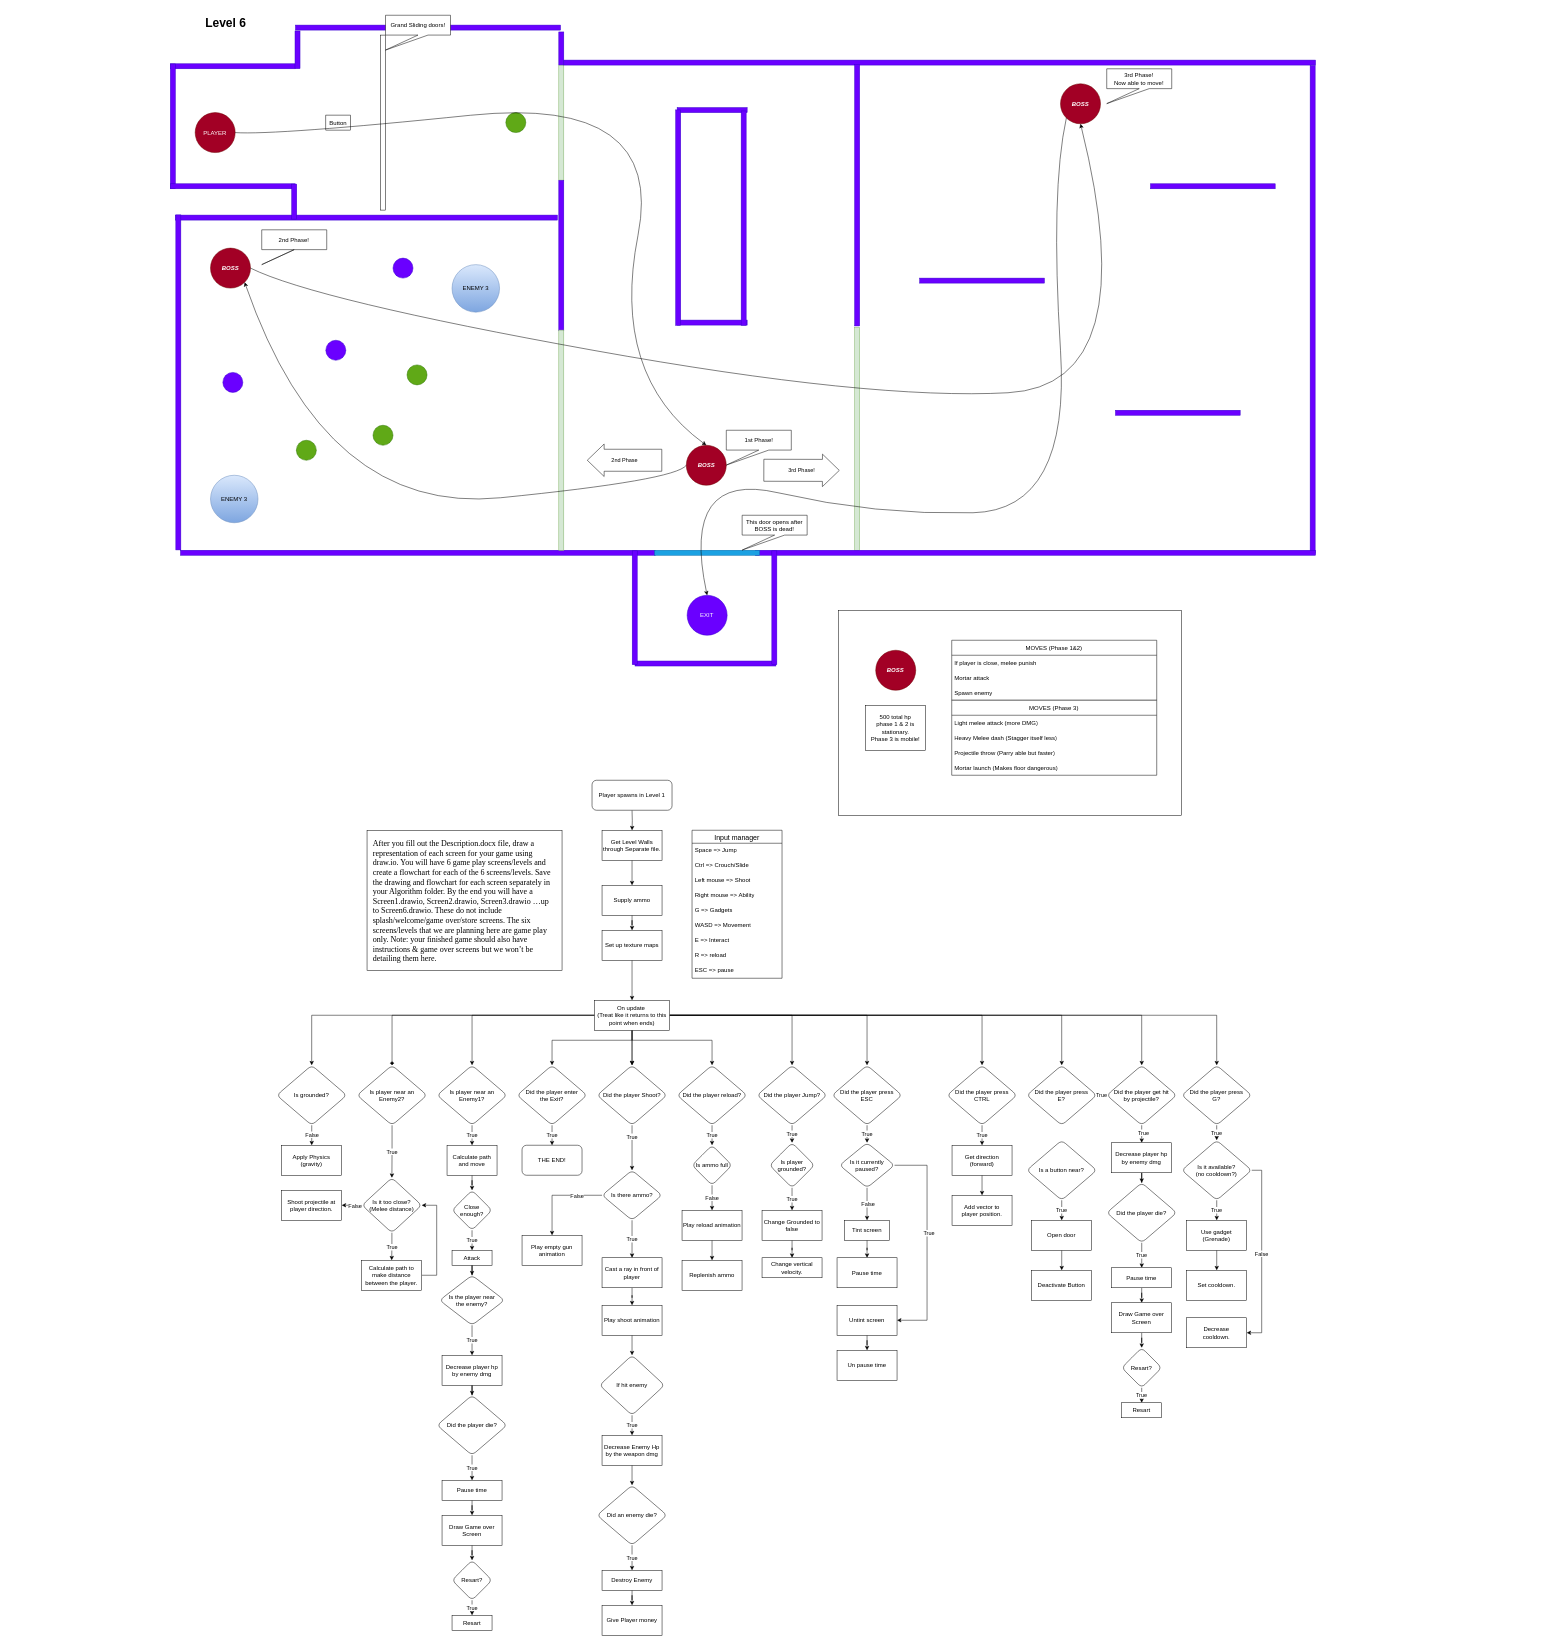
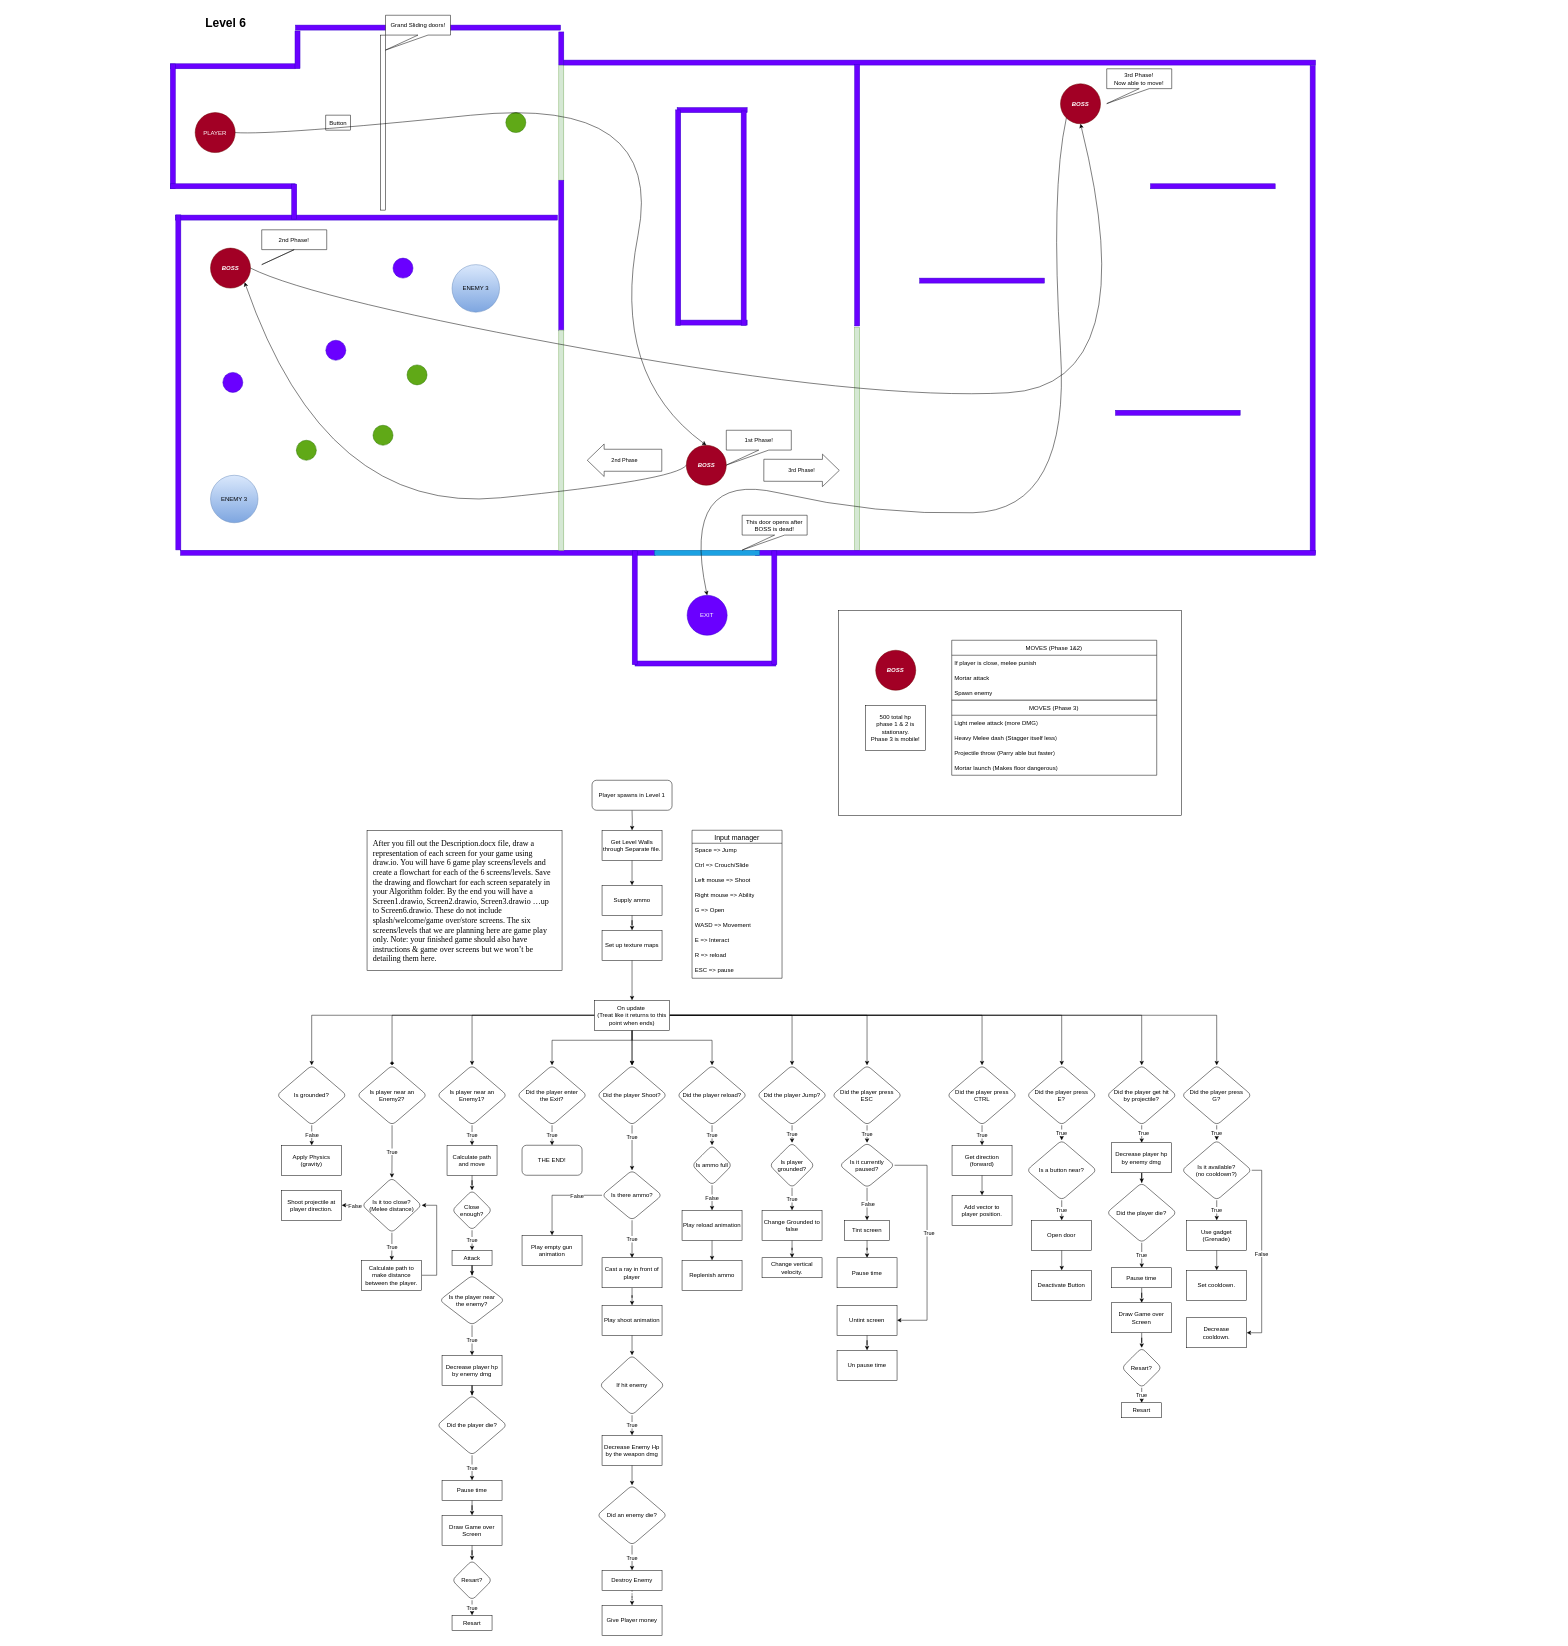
(713, 910) -> (708, 910)
(1103, 1095) -> (1061, 1132)
(632, 1600) -> (632, 1600)
